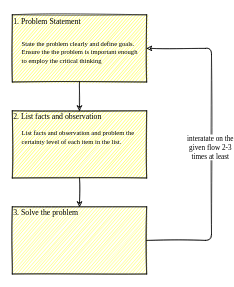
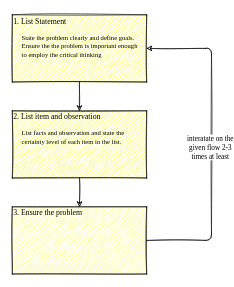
(53, 21) -> (47, 21)
(80, 56) -> (80, 50)
(70, 117) -> (67, 117)
(80, 142) -> (80, 142)
(51, 213) -> (54, 213)
